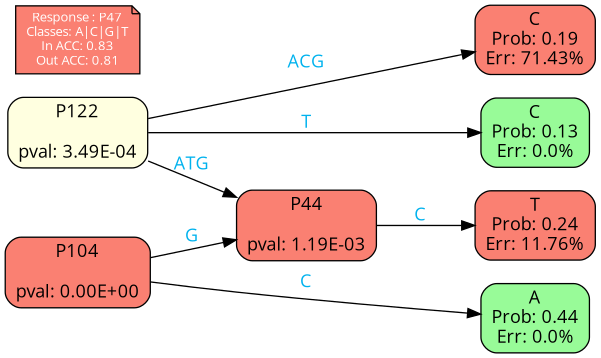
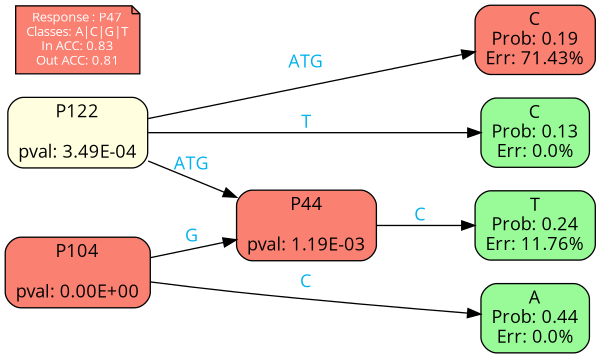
(306, 63) -> (306, 63)
(535, 225) -> (535, 225)
